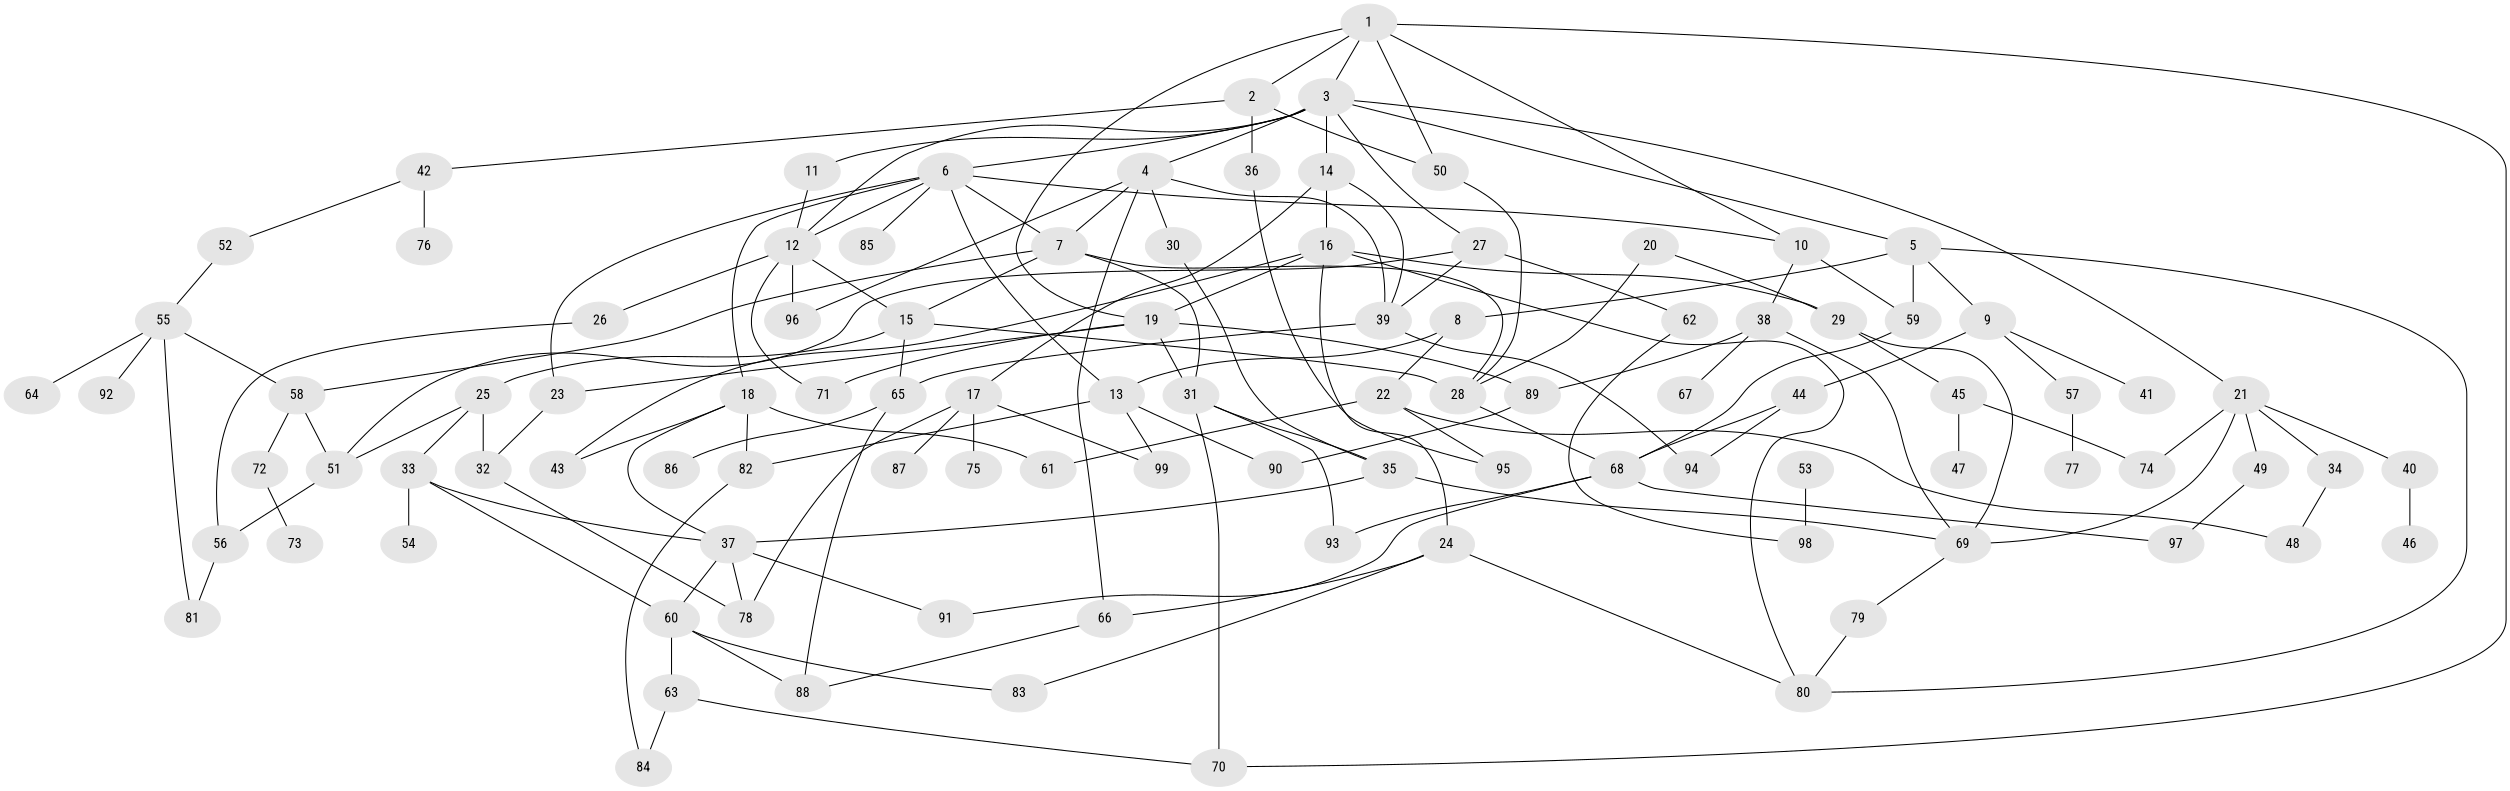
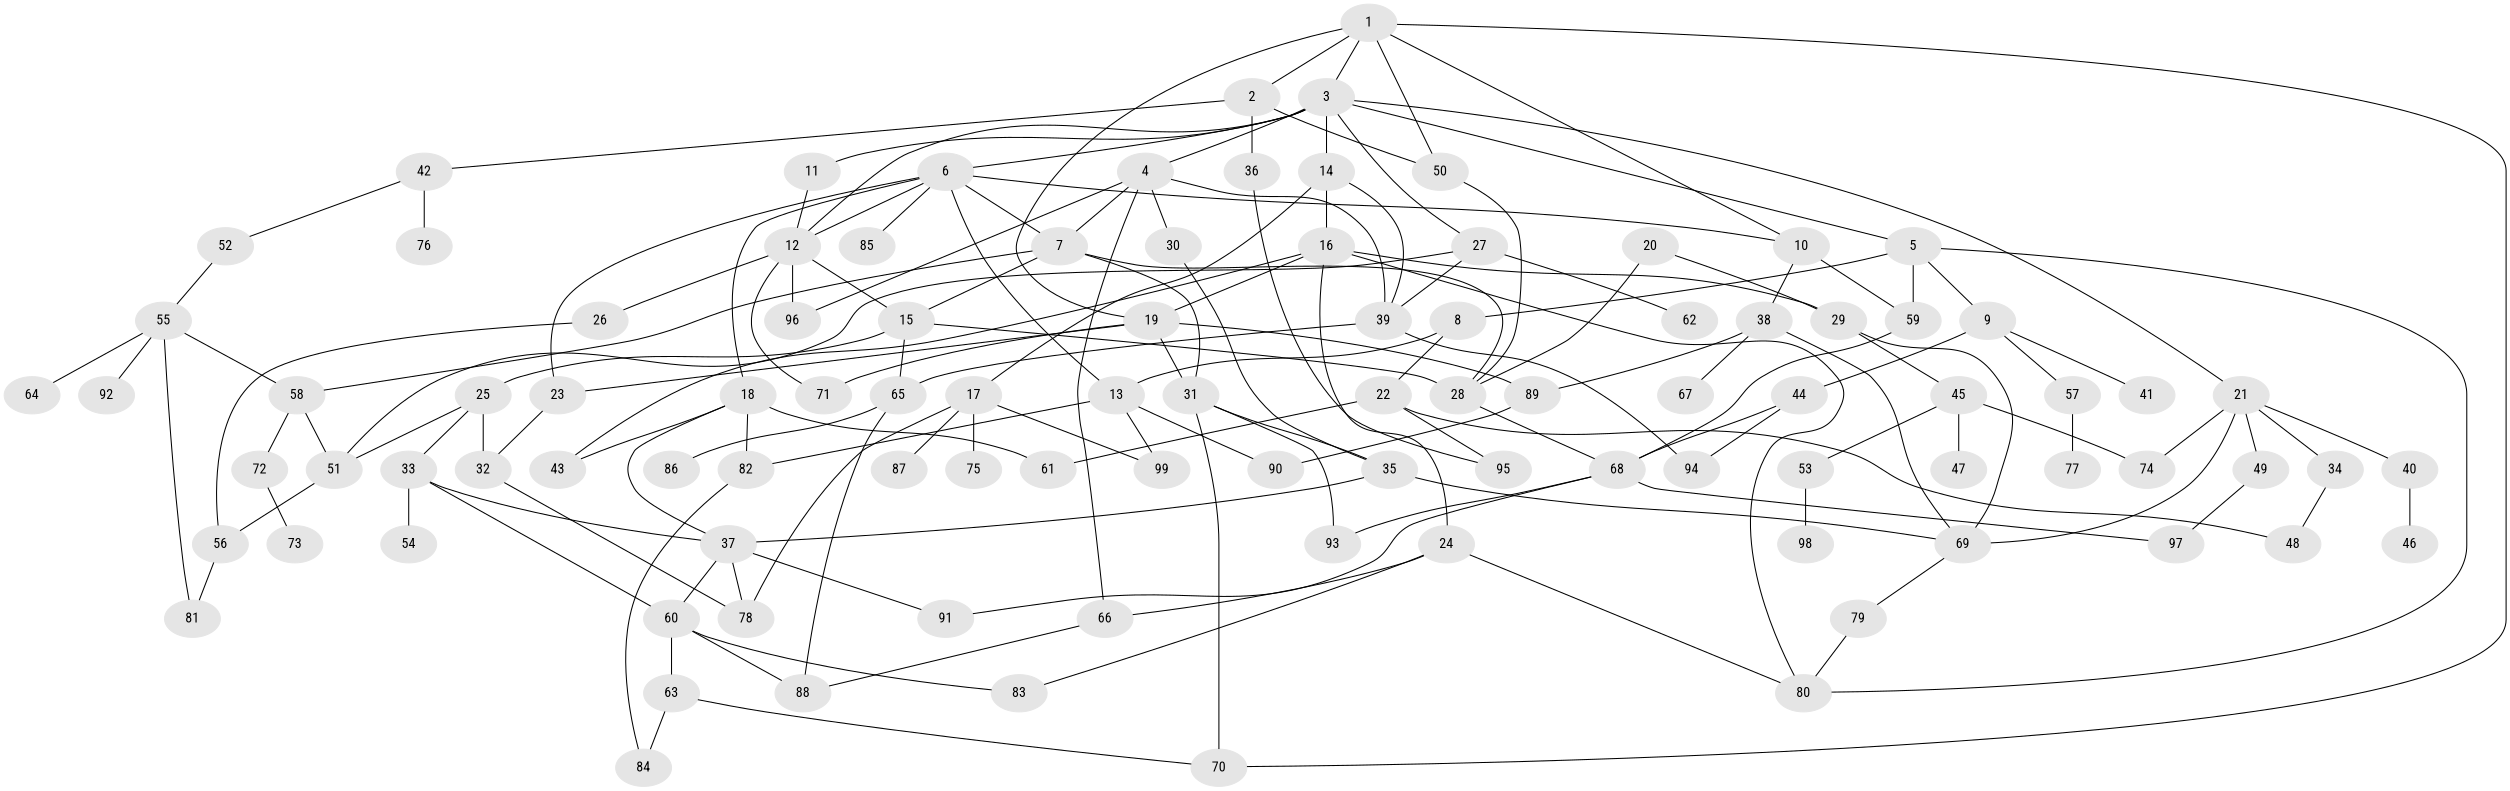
none -> (1882, 433)
(1584, 491) -> none
